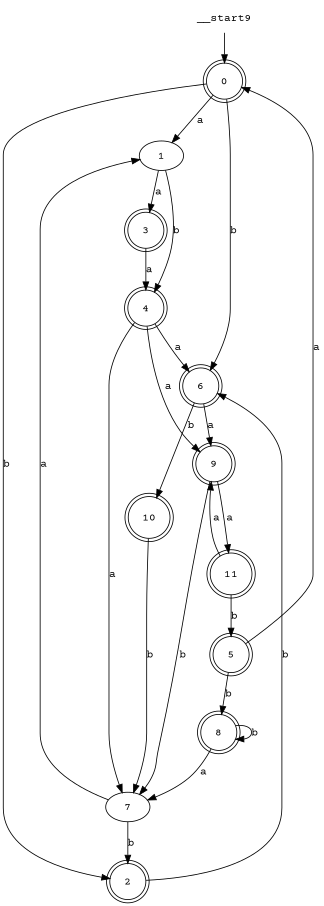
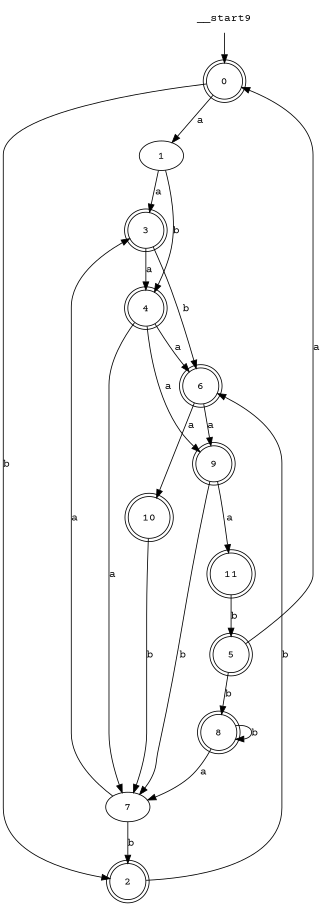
(230, 233) -> (176, 303)
(191, 425) -> (191, 425)
(40, 470) -> (71, 516)
(211, 524) -> none
